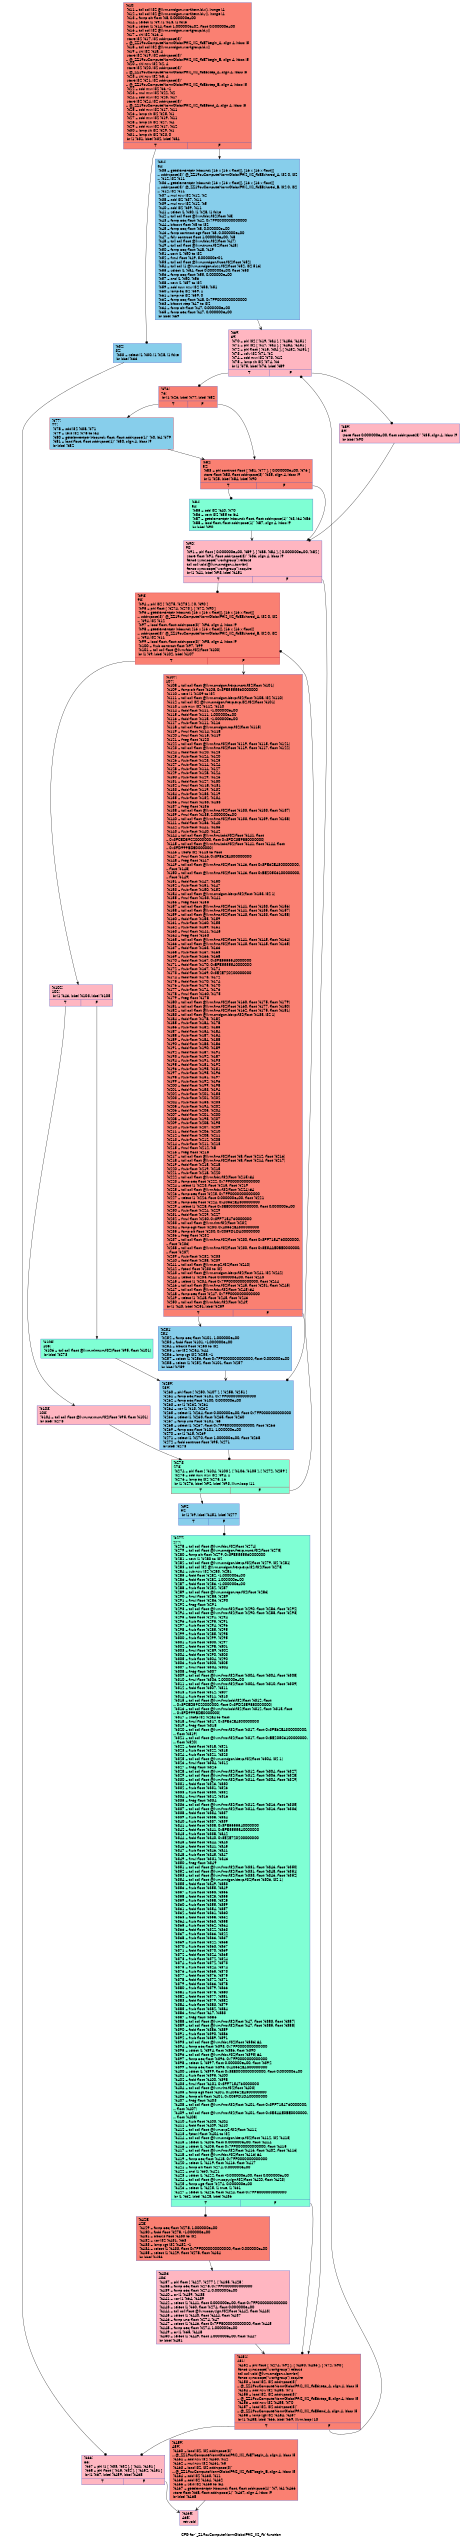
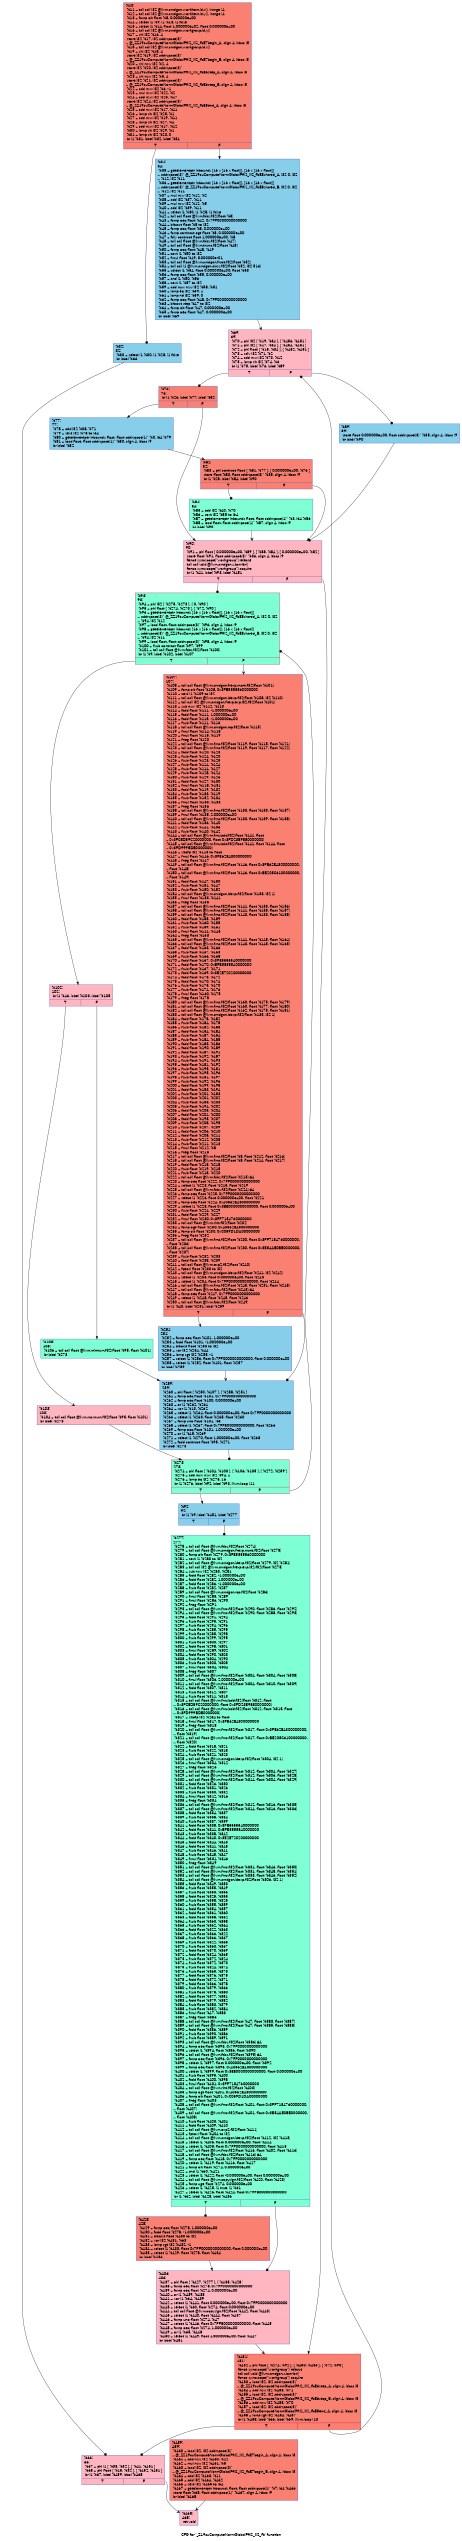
(244, 424) -> (183, 474)
(112, 433) -> (112, 433)
(399, 433) -> (399, 433)
(207, 629) -> (207, 629)
(310, 2277) -> (278, 2239)
(298, 2392) -> (298, 2392)
